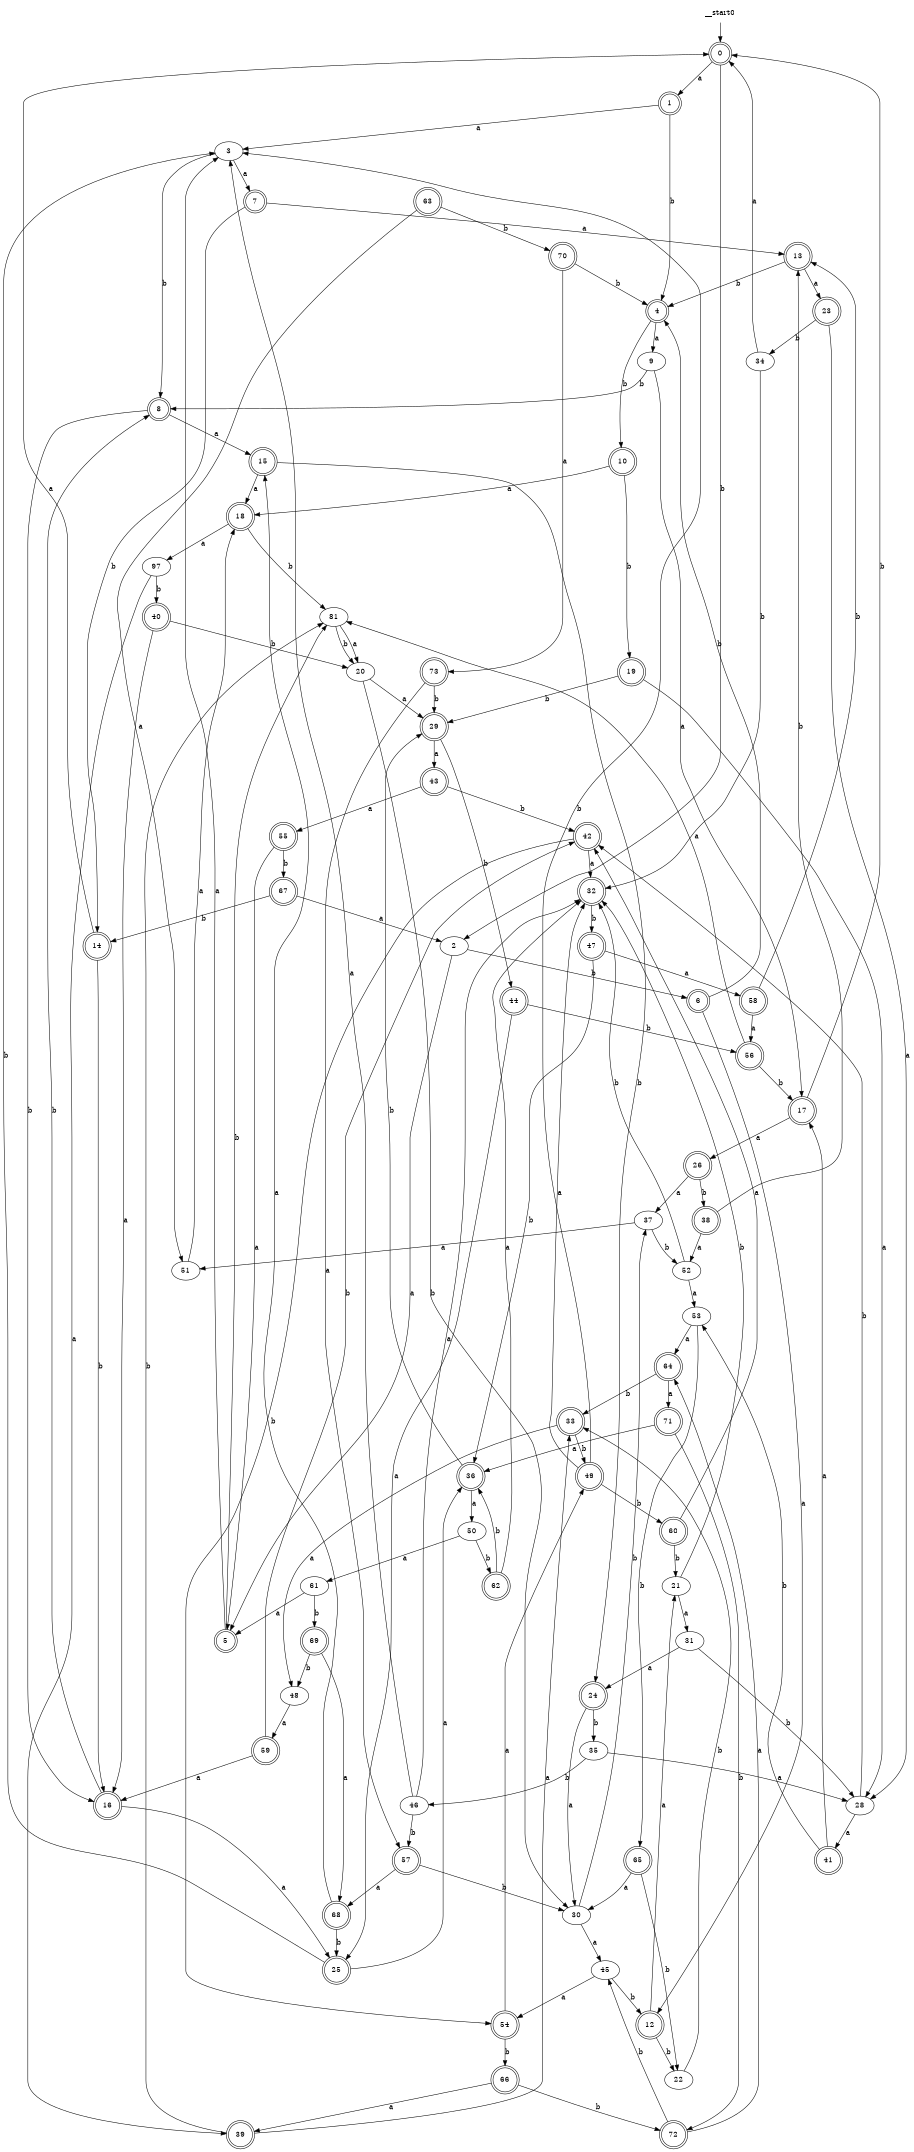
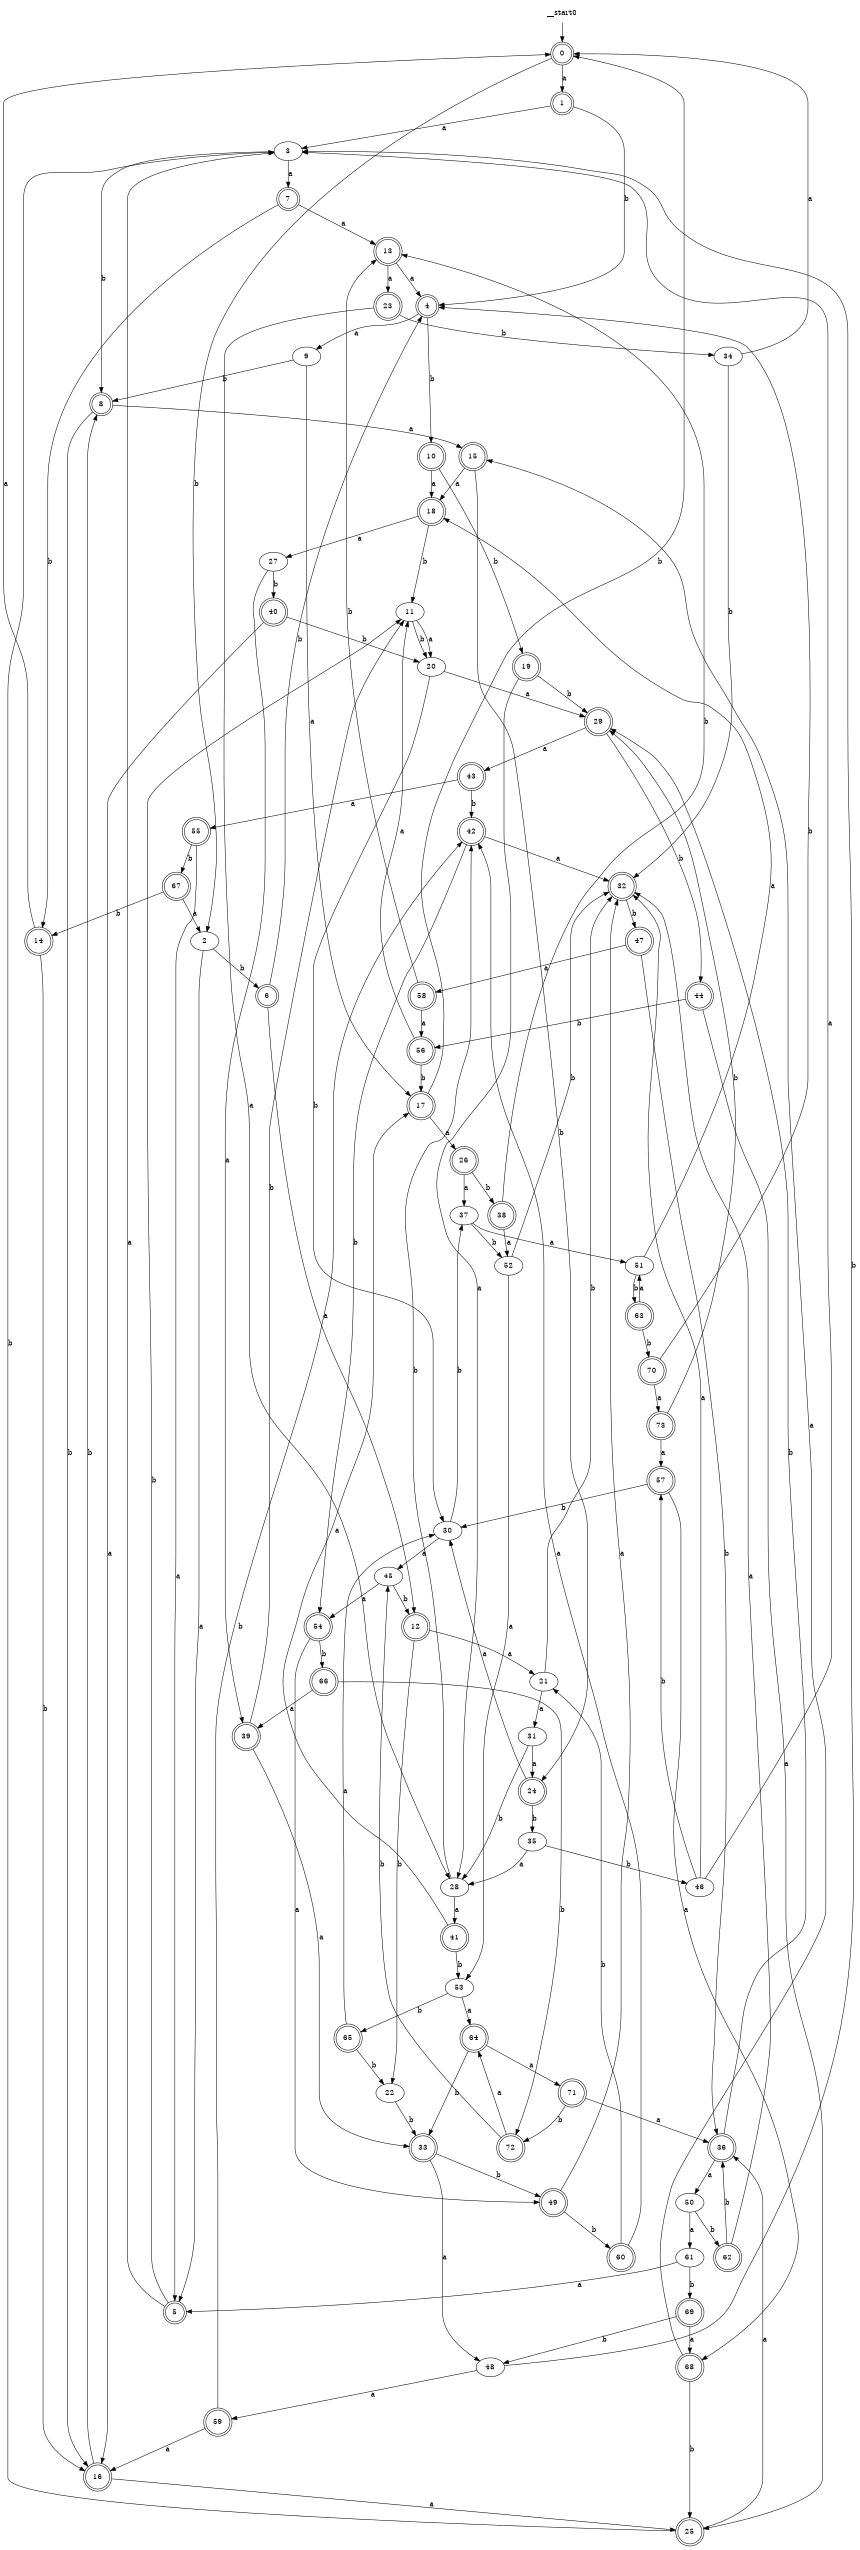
(739, 284) -> (412, 279)
(156, 567) -> (274, 562)
(334, 617) -> (410, 612)
(660, 649) -> (852, 1145)
none -> (633, 1286)
